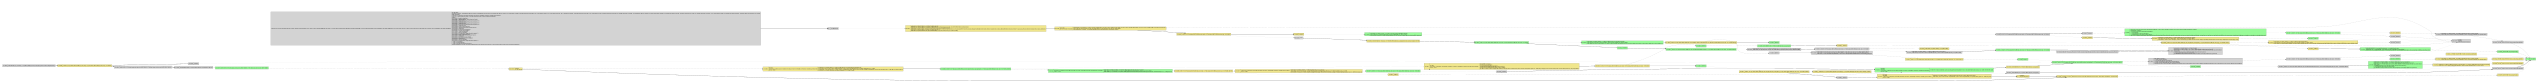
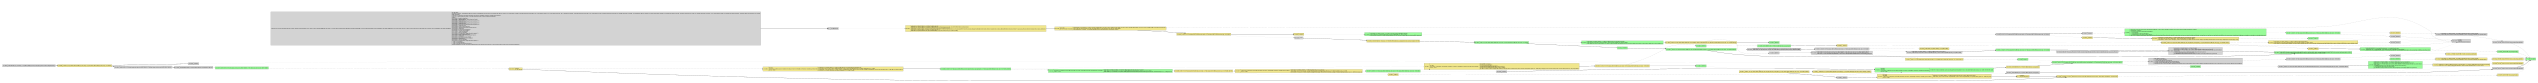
none -> (2313, 53)
